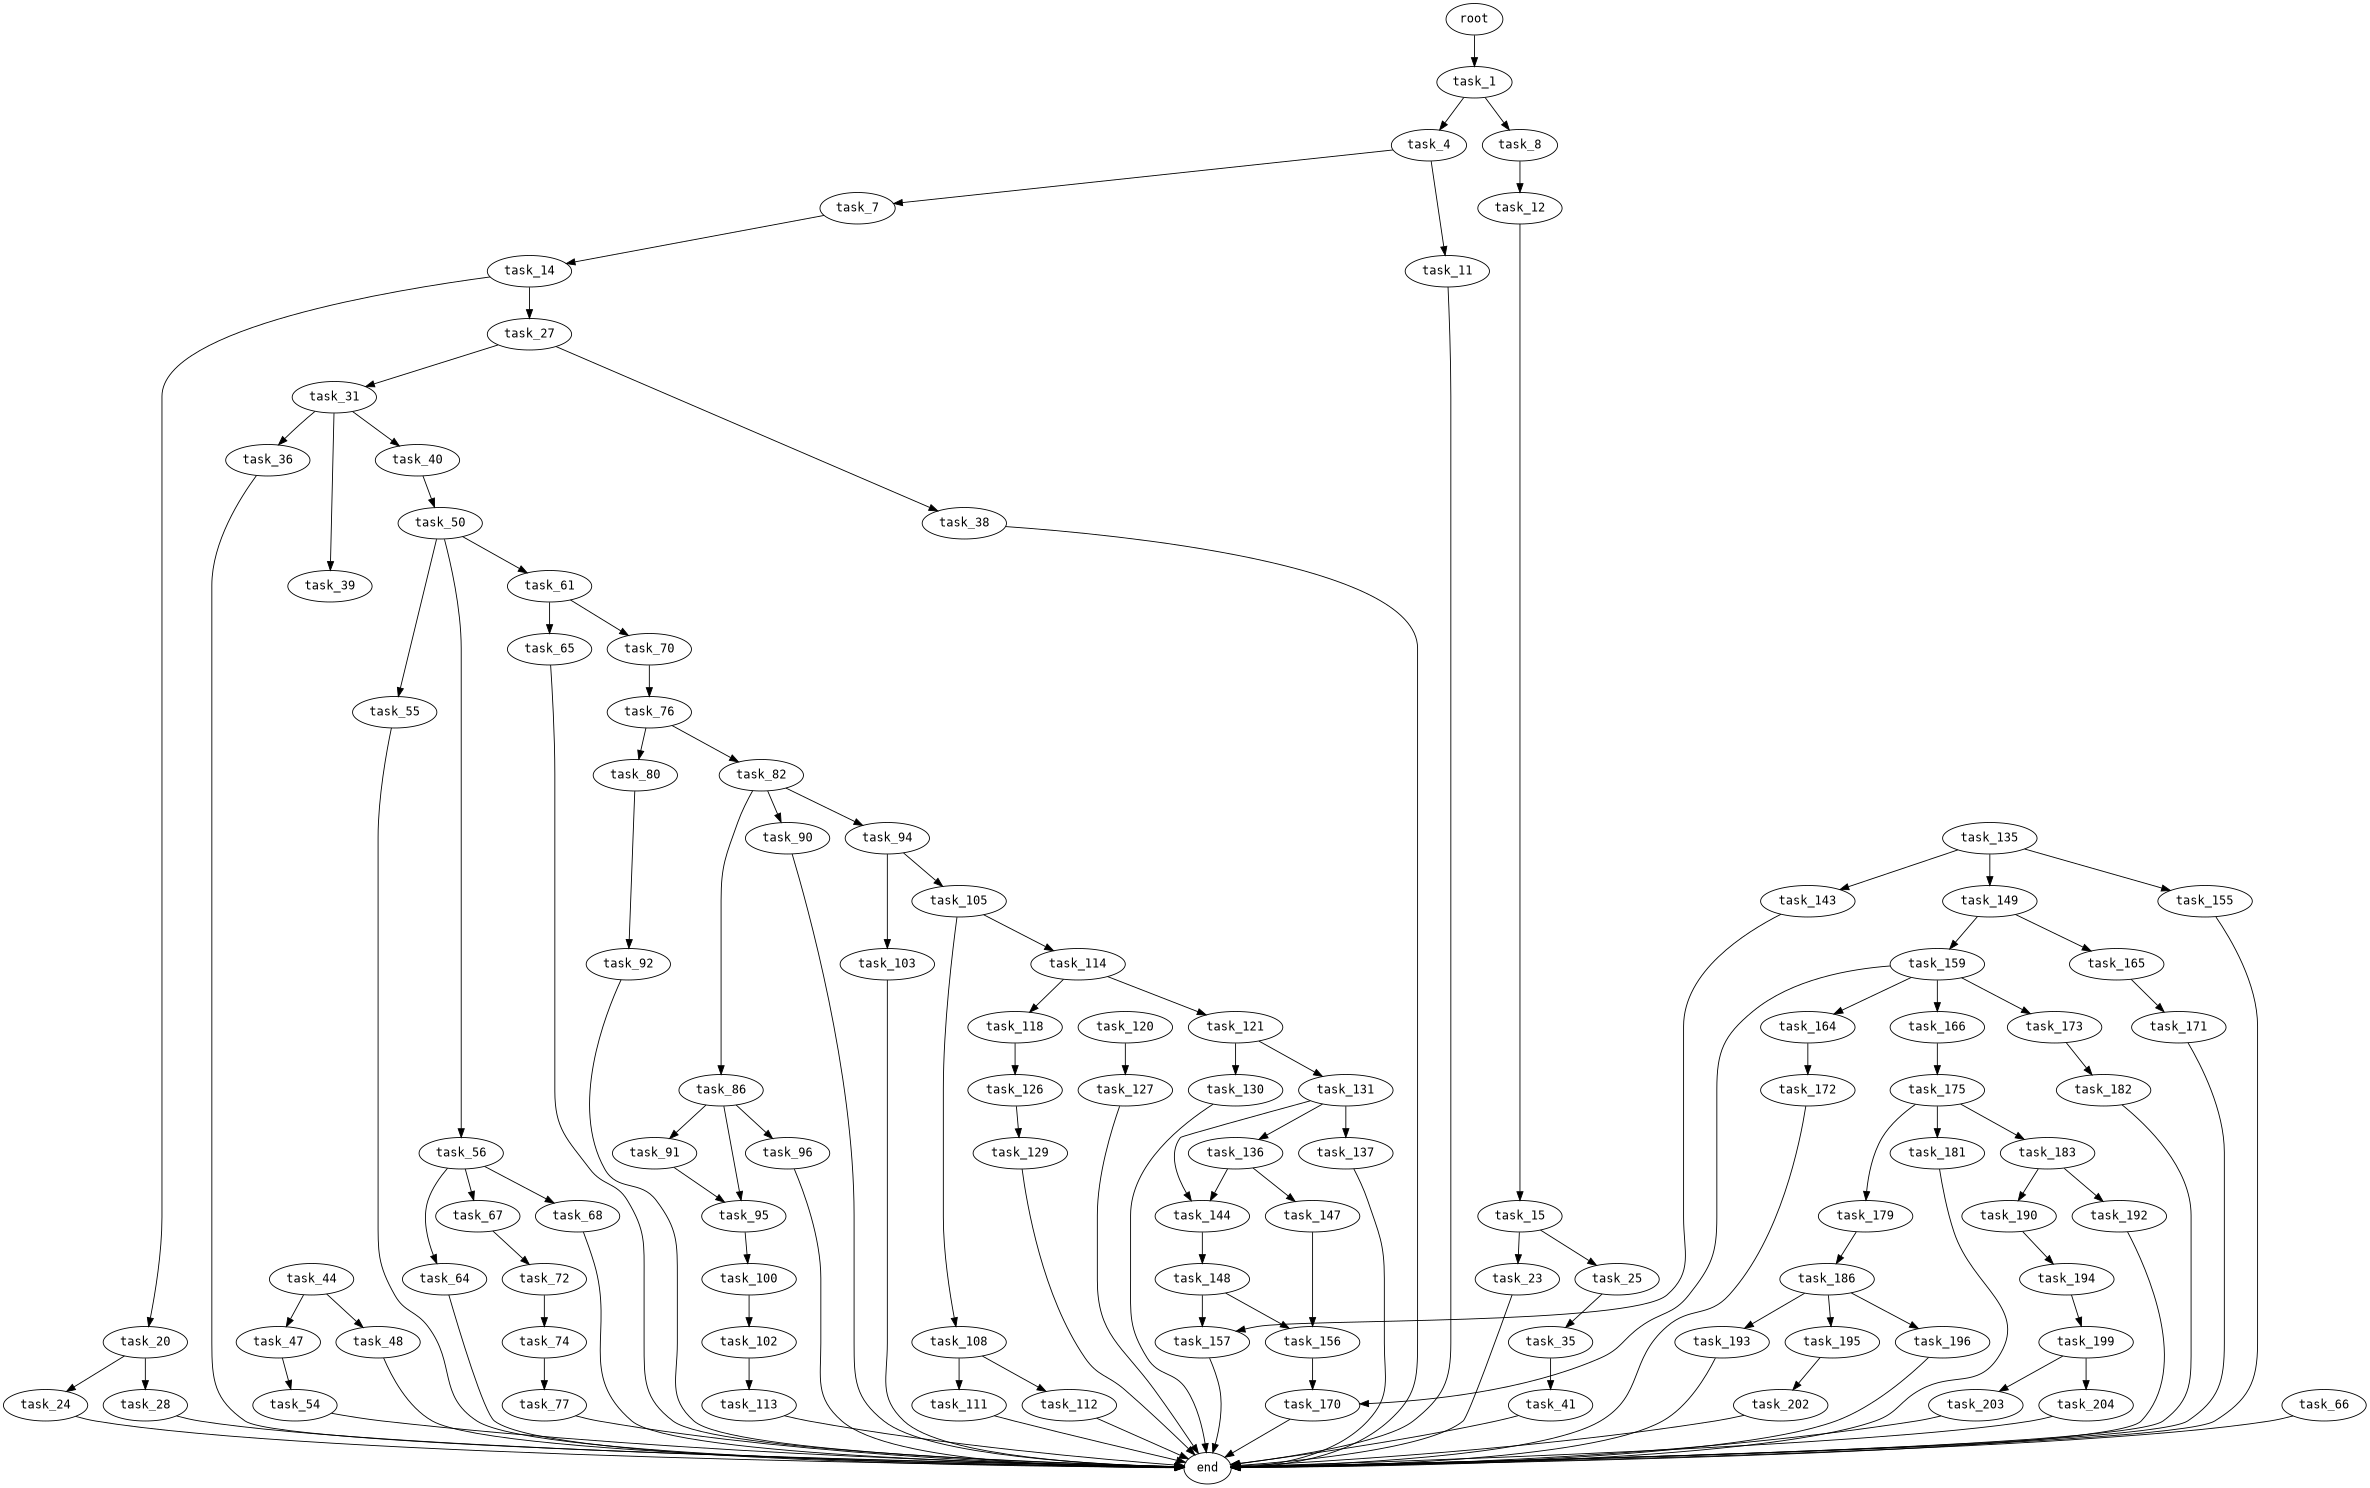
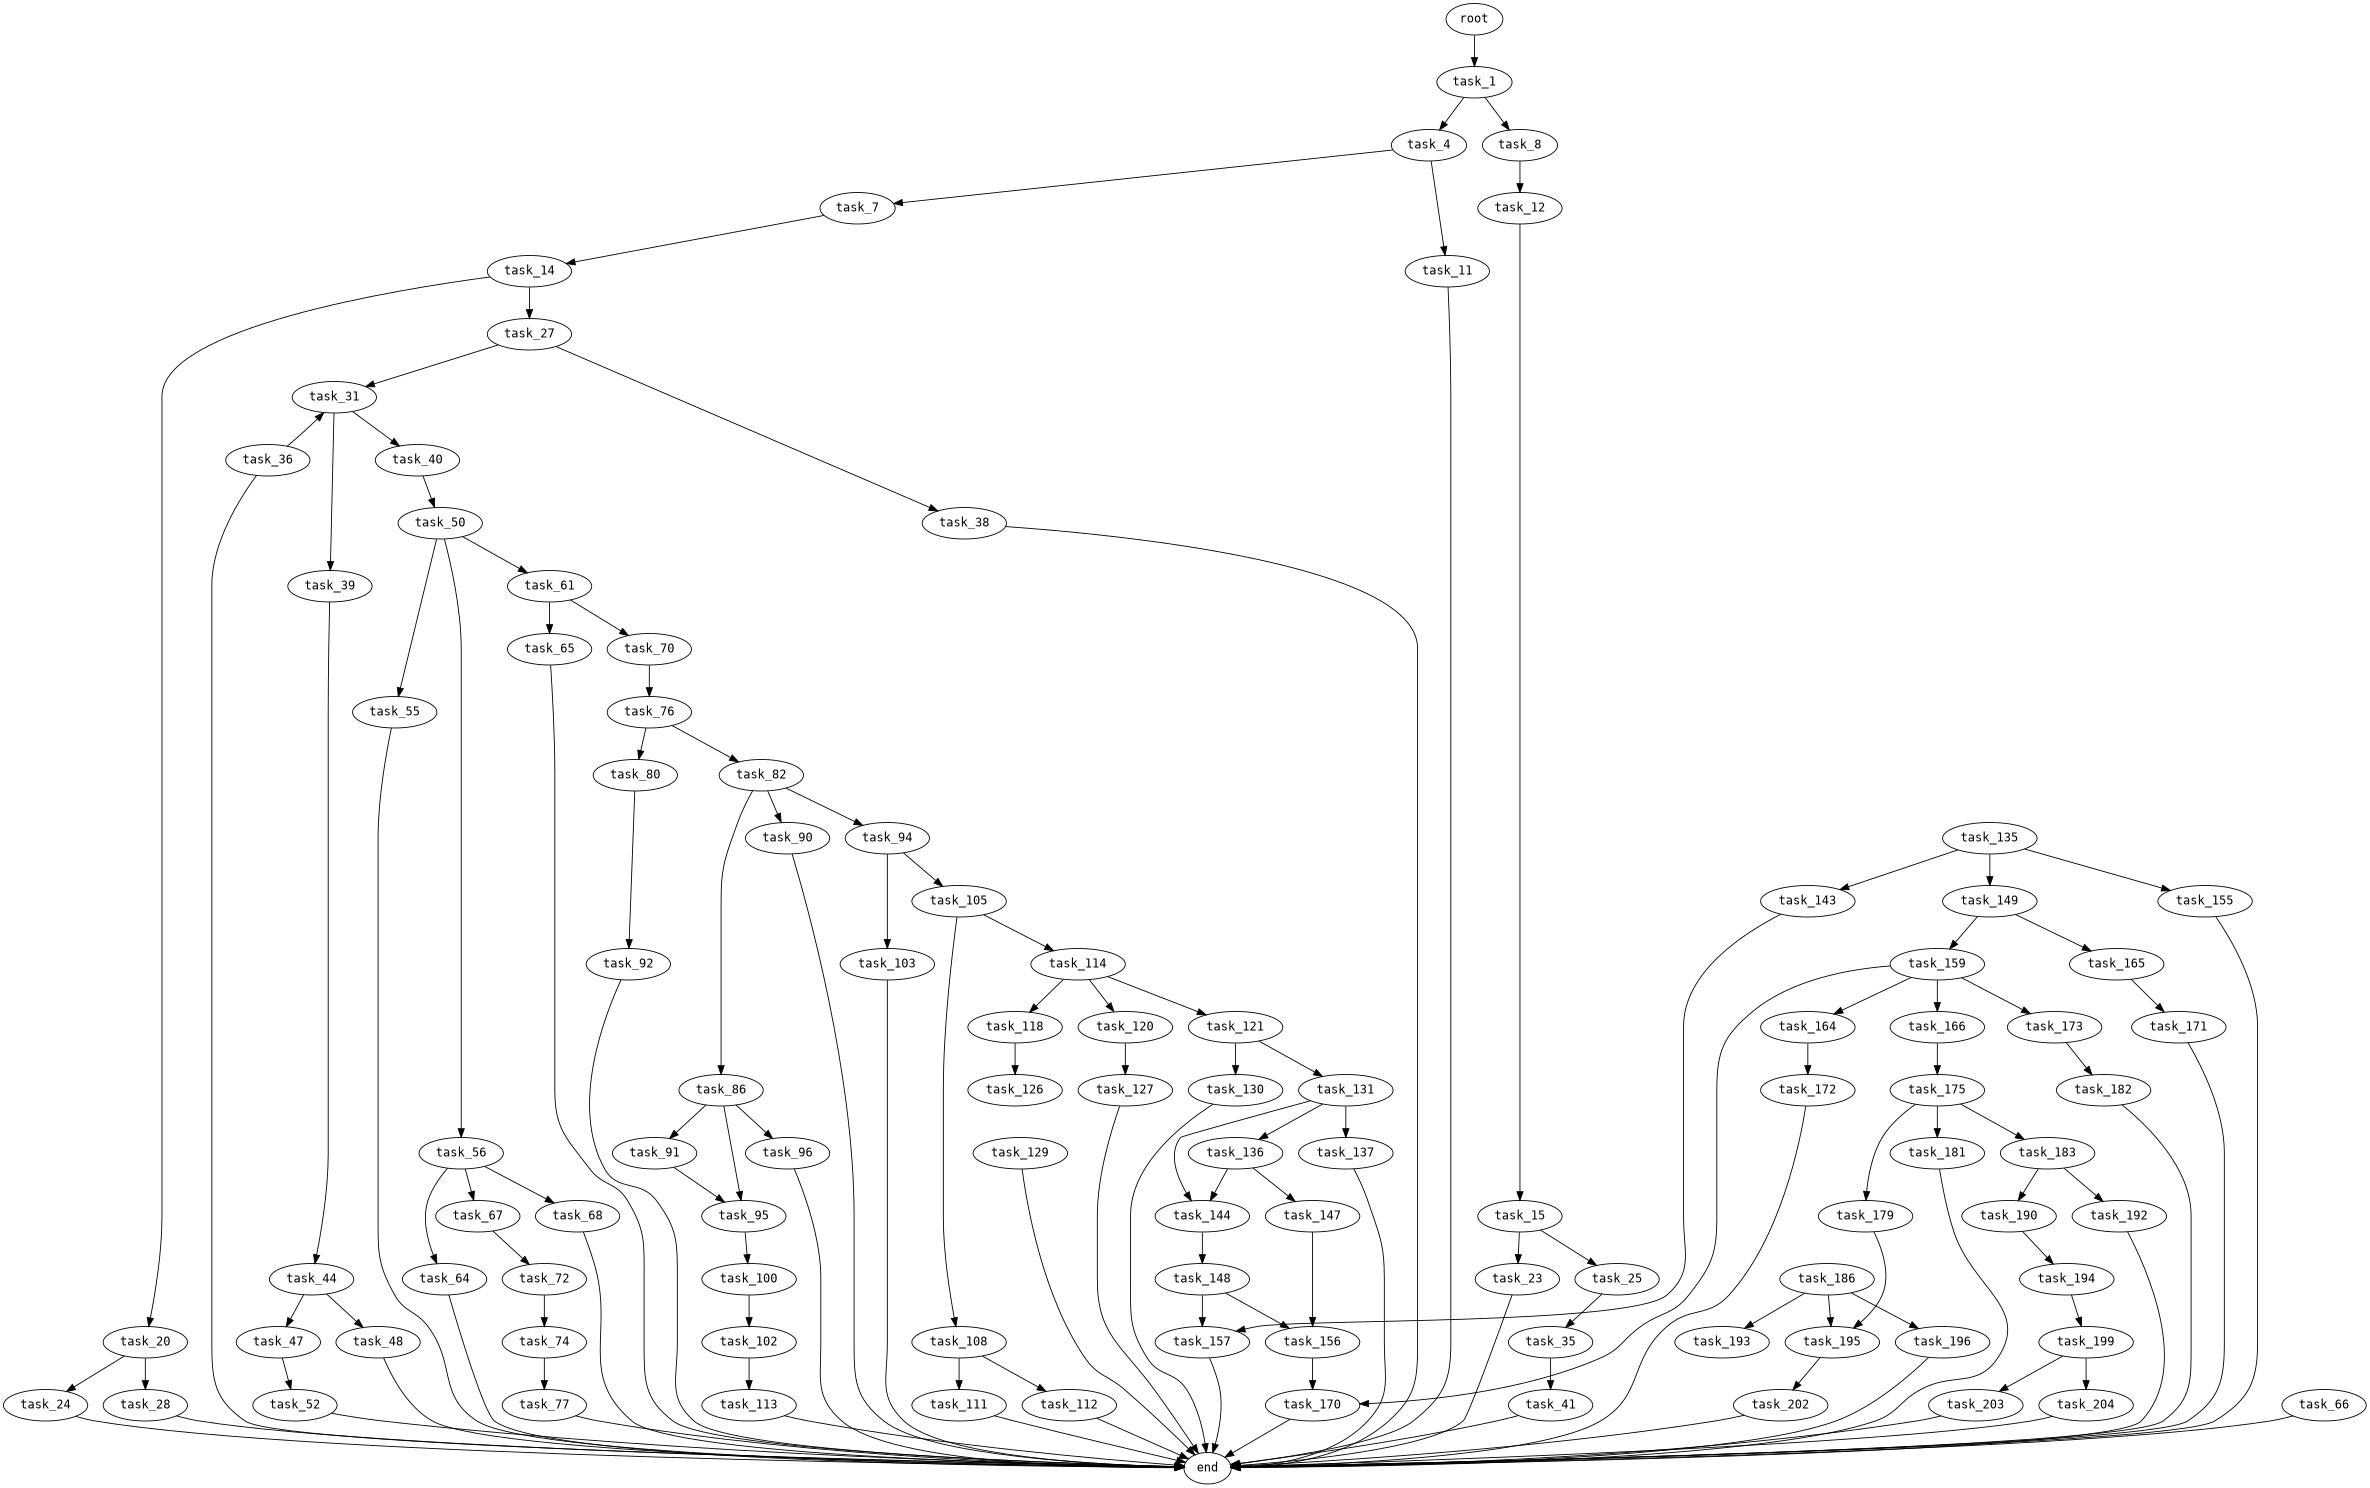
(300, 425) -> (302, 433)
none -> (328, 929)
none -> (1099, 992)
(1017, 1117) -> none
(1849, 1244) -> (1886, 1280)
(295, 1405) -> (295, 1405)
(1546, 1450) -> none
